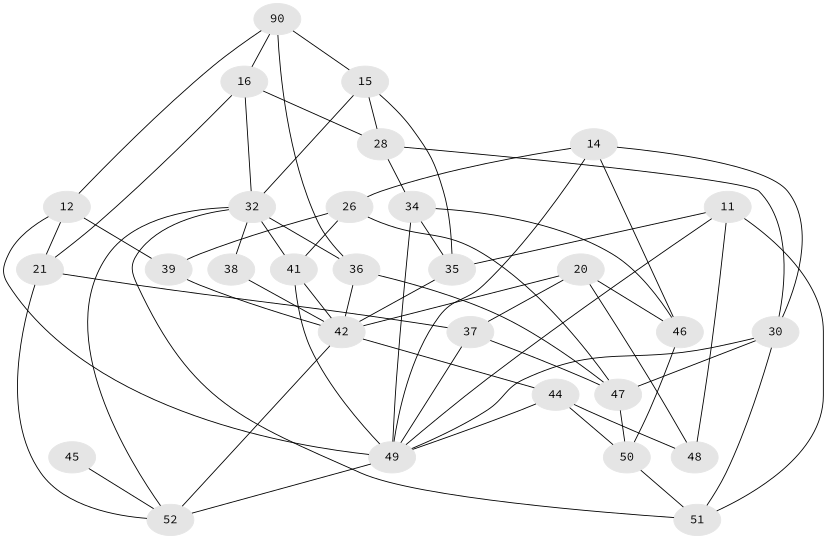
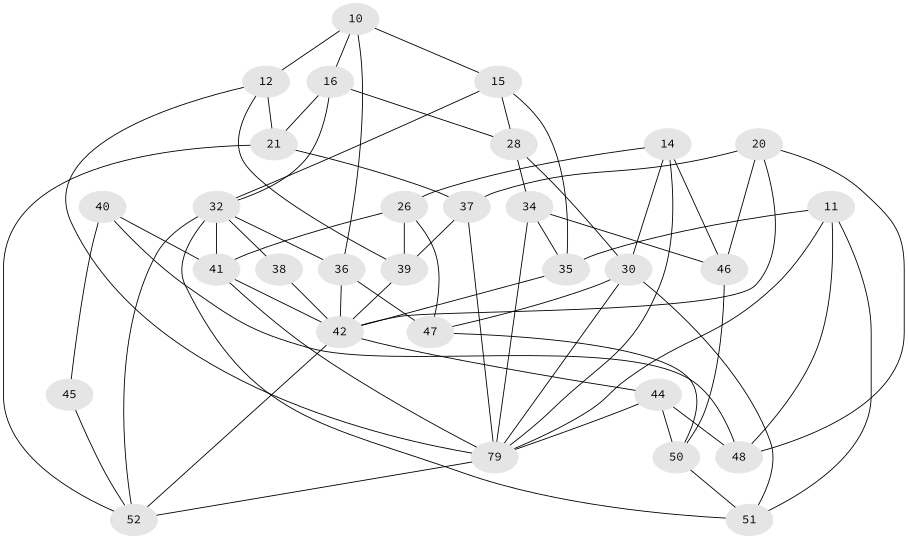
(277, 19) -> (356, 19)
none -> (103, 207)
(545, 362) -> (436, 238)
(392, 457) -> (495, 457)
